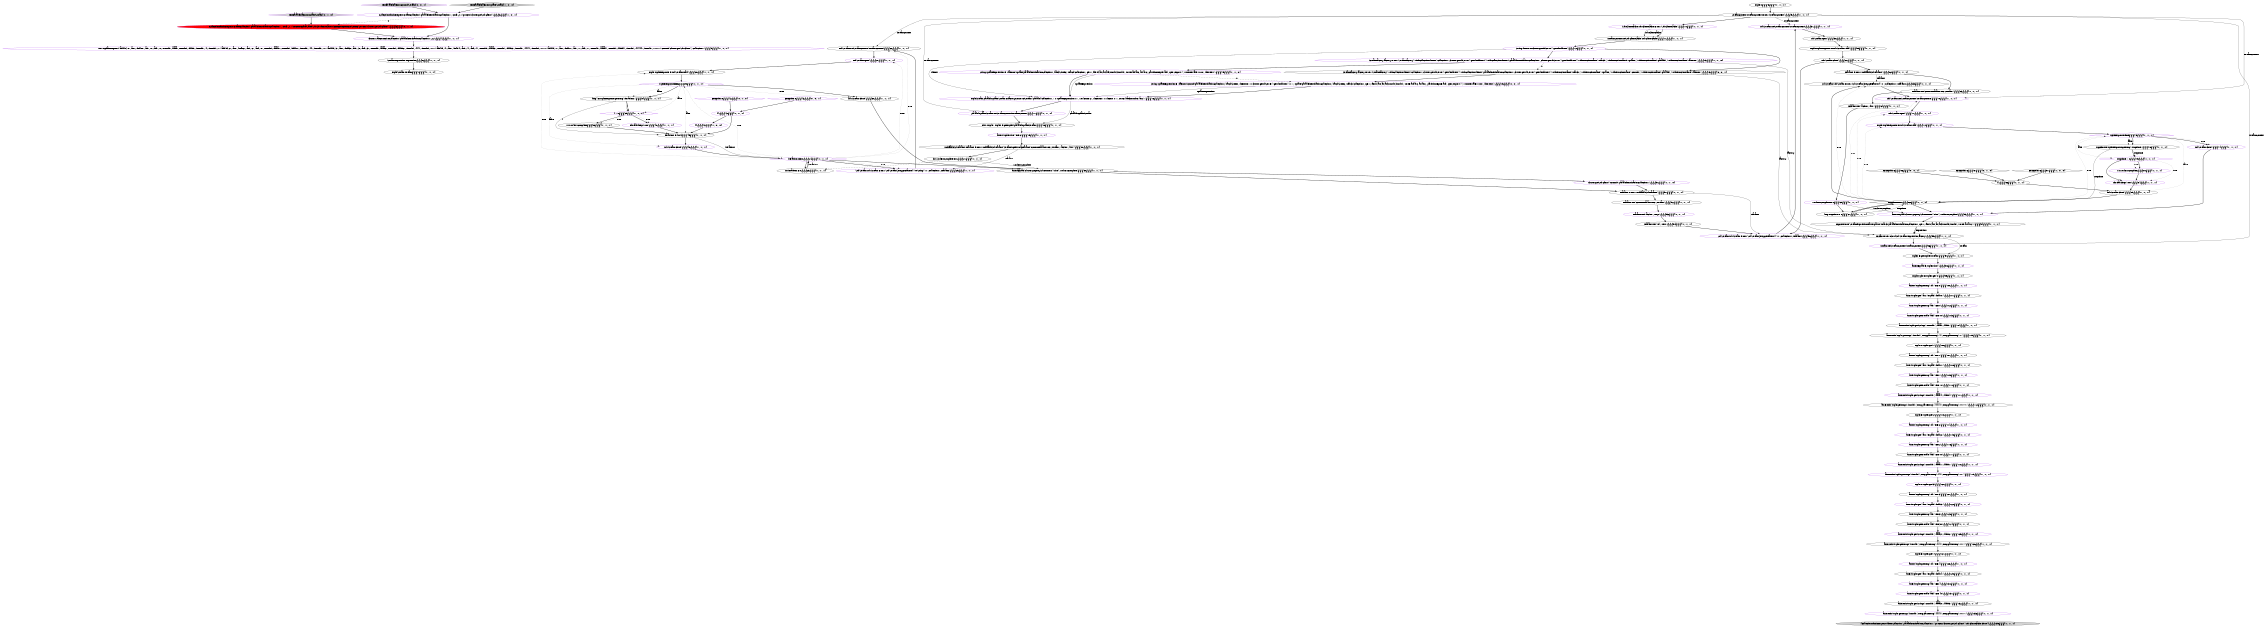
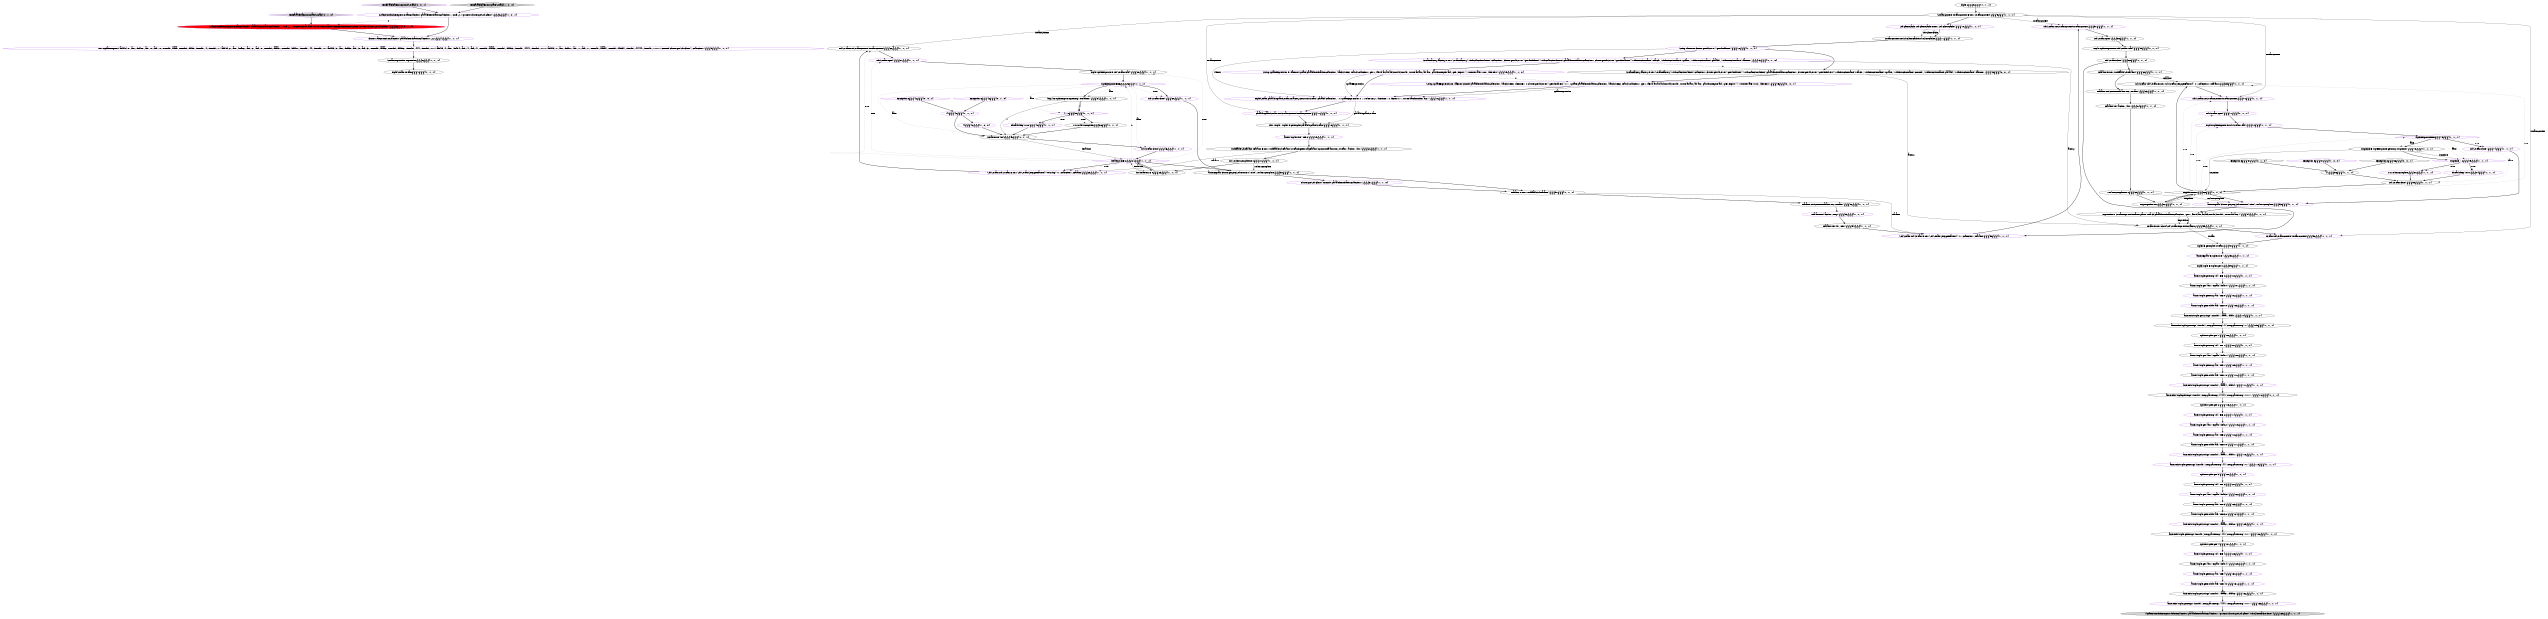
(870, 99) -> (1169, 99)
(739, 125) -> (1132, 125)
(889, 166) -> (1208, 167)
(2047, 171) -> (2322, 161)
(2138, 176) -> (2410, 177)
(1835, 203) -> (2131, 193)
(1938, 270) -> (2223, 260)
